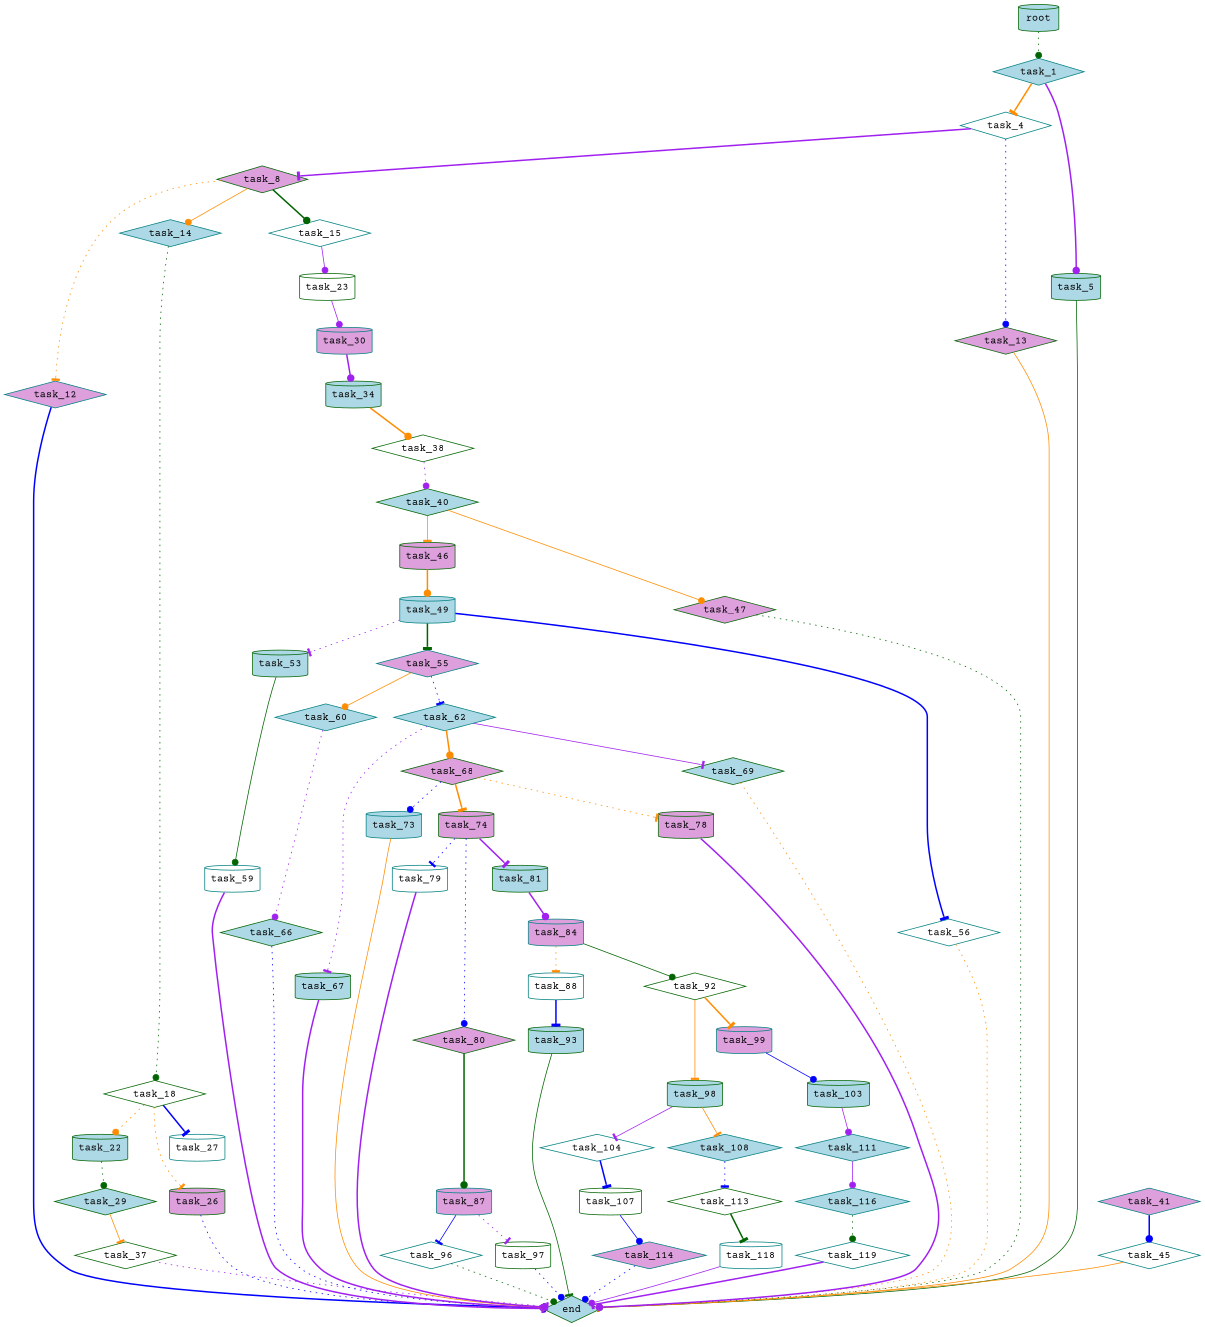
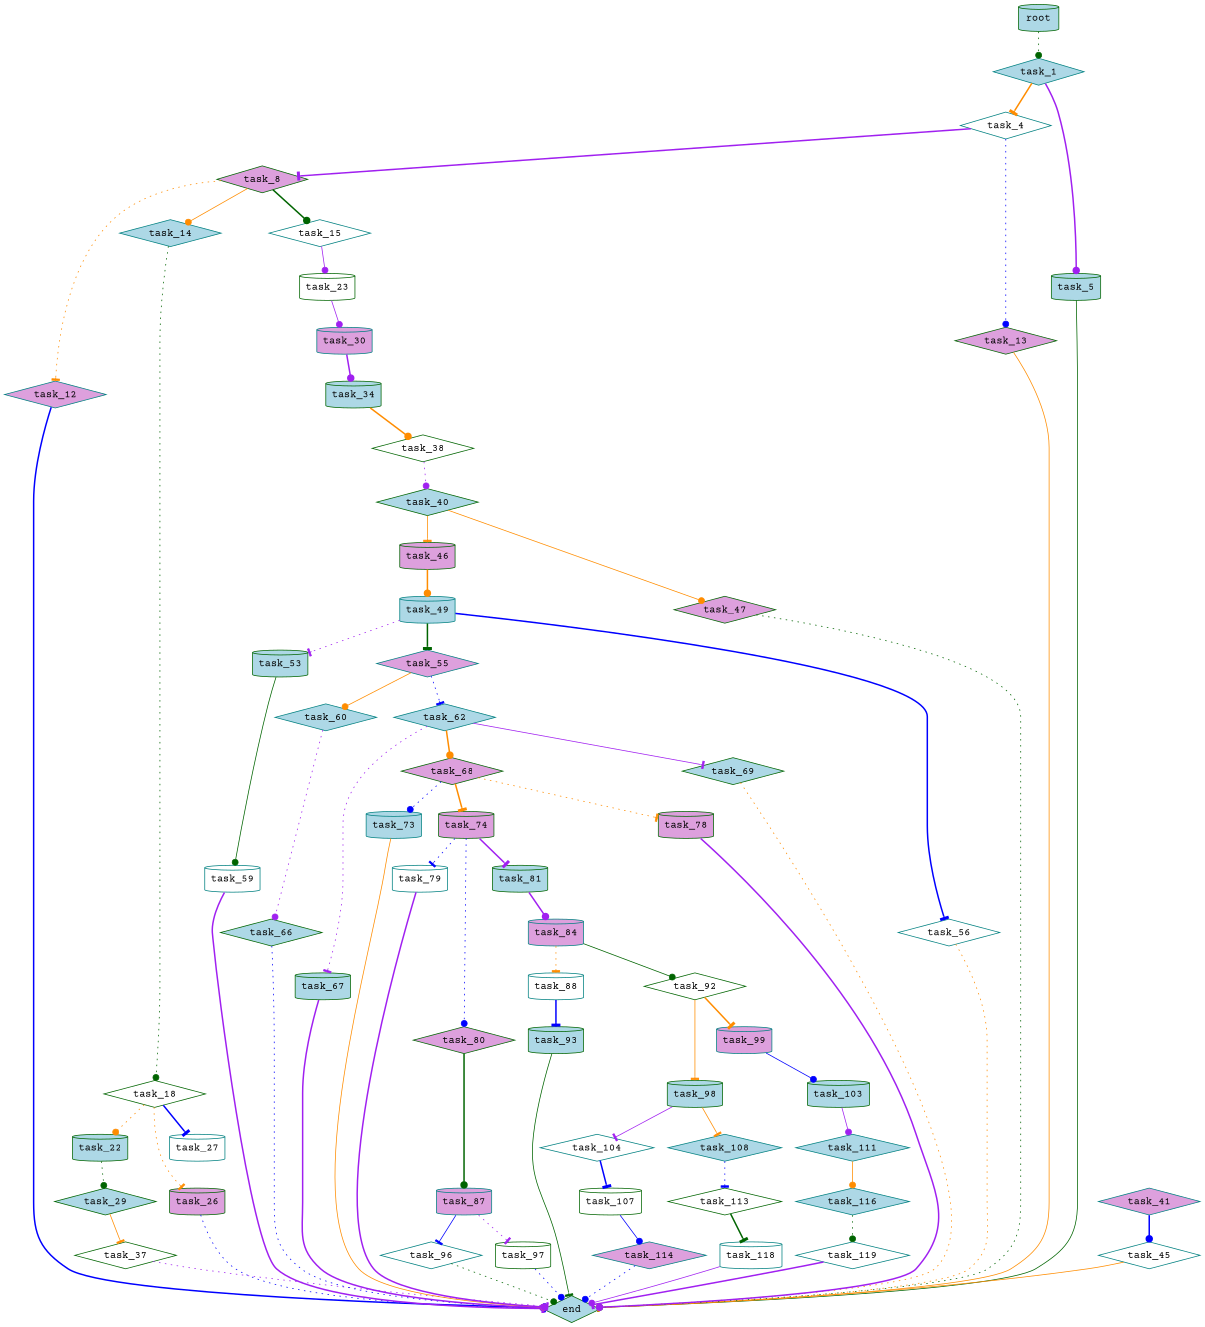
(853, 1172) -> (853, 1172)
